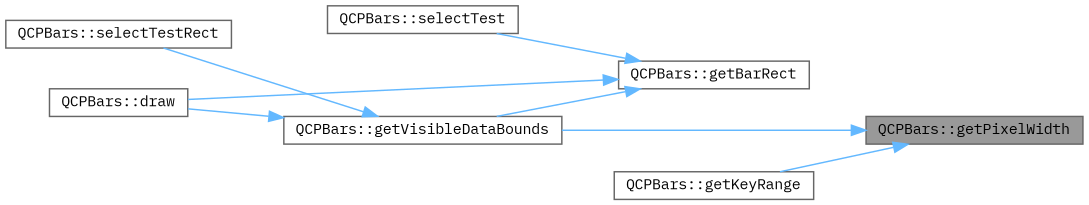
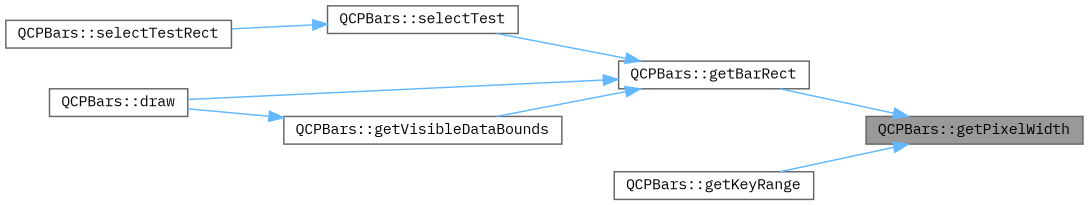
(263, 80) -> (272, 27)
(707, 130) -> (837, 101)
